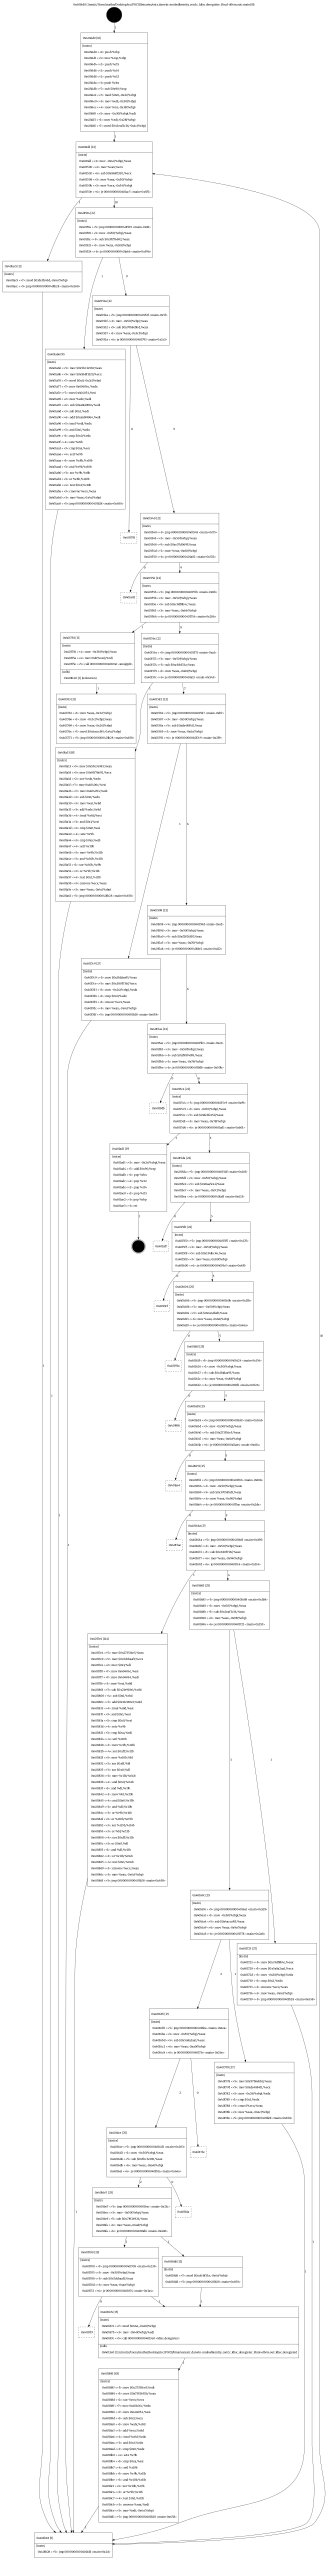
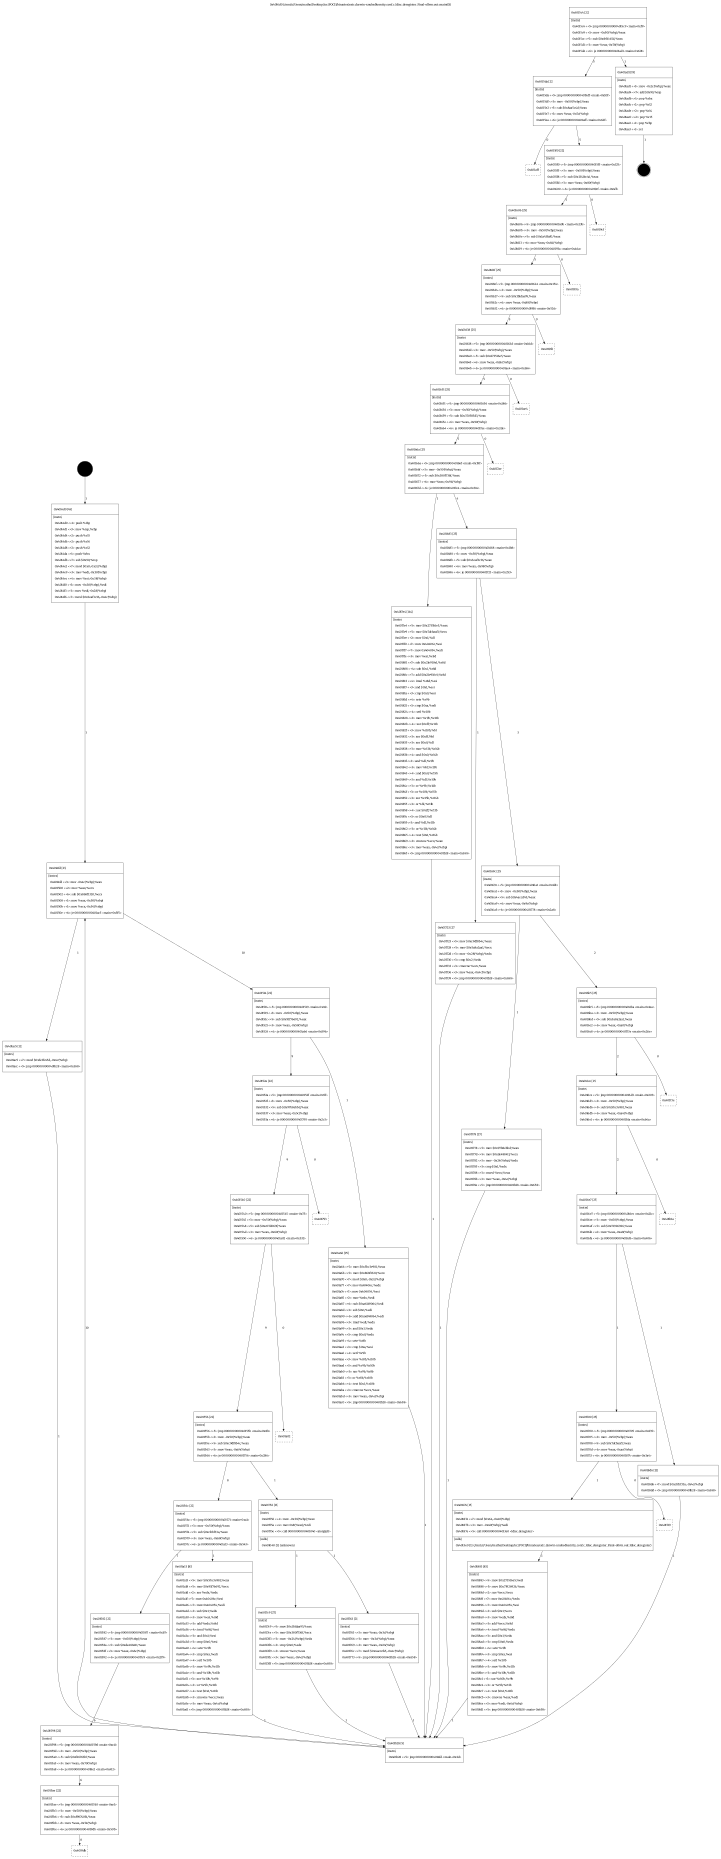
(155, 850) -> (296, 1578)
(197, 1078) -> none
none -> (404, 1700)
(201, 2296) -> (617, 1659)
